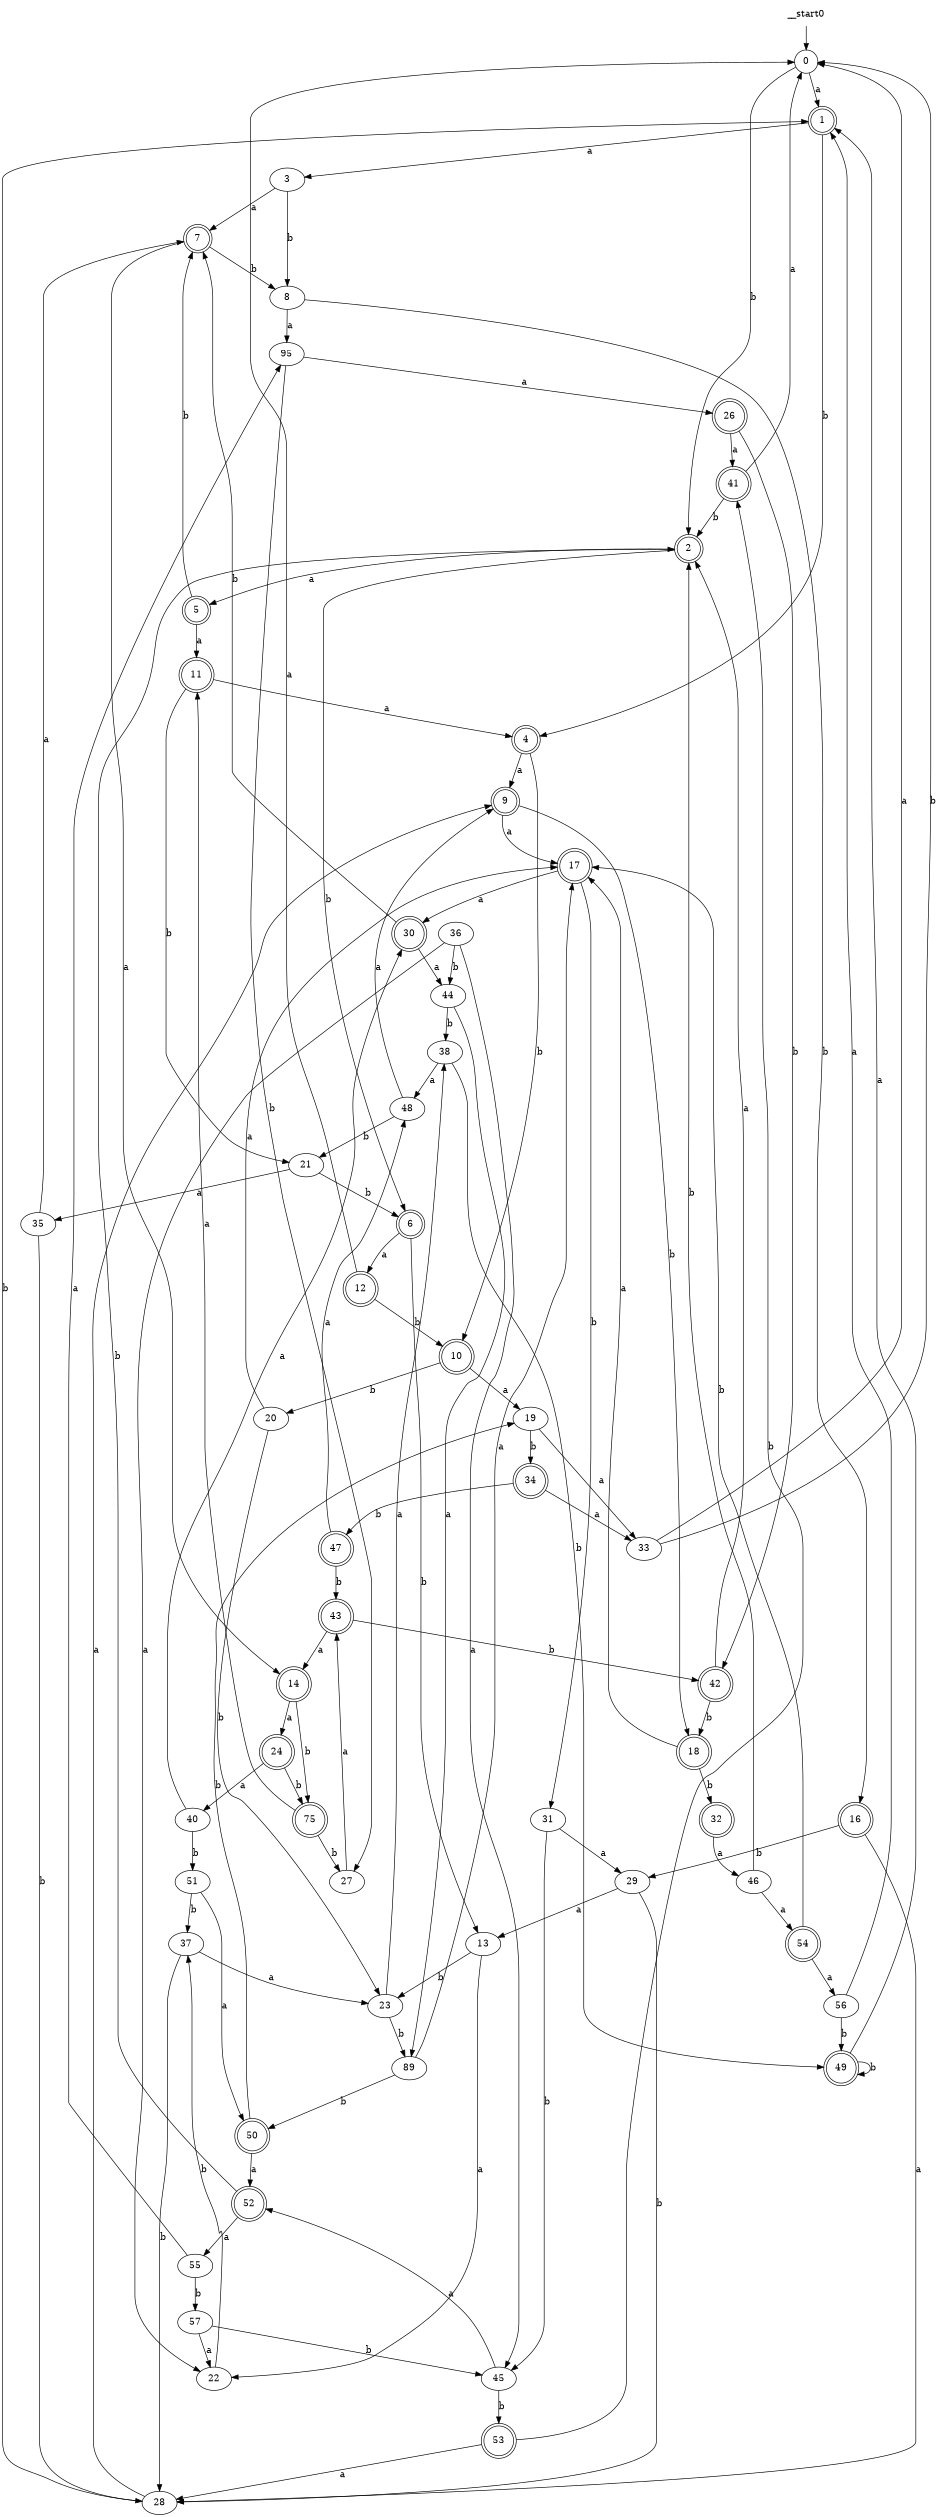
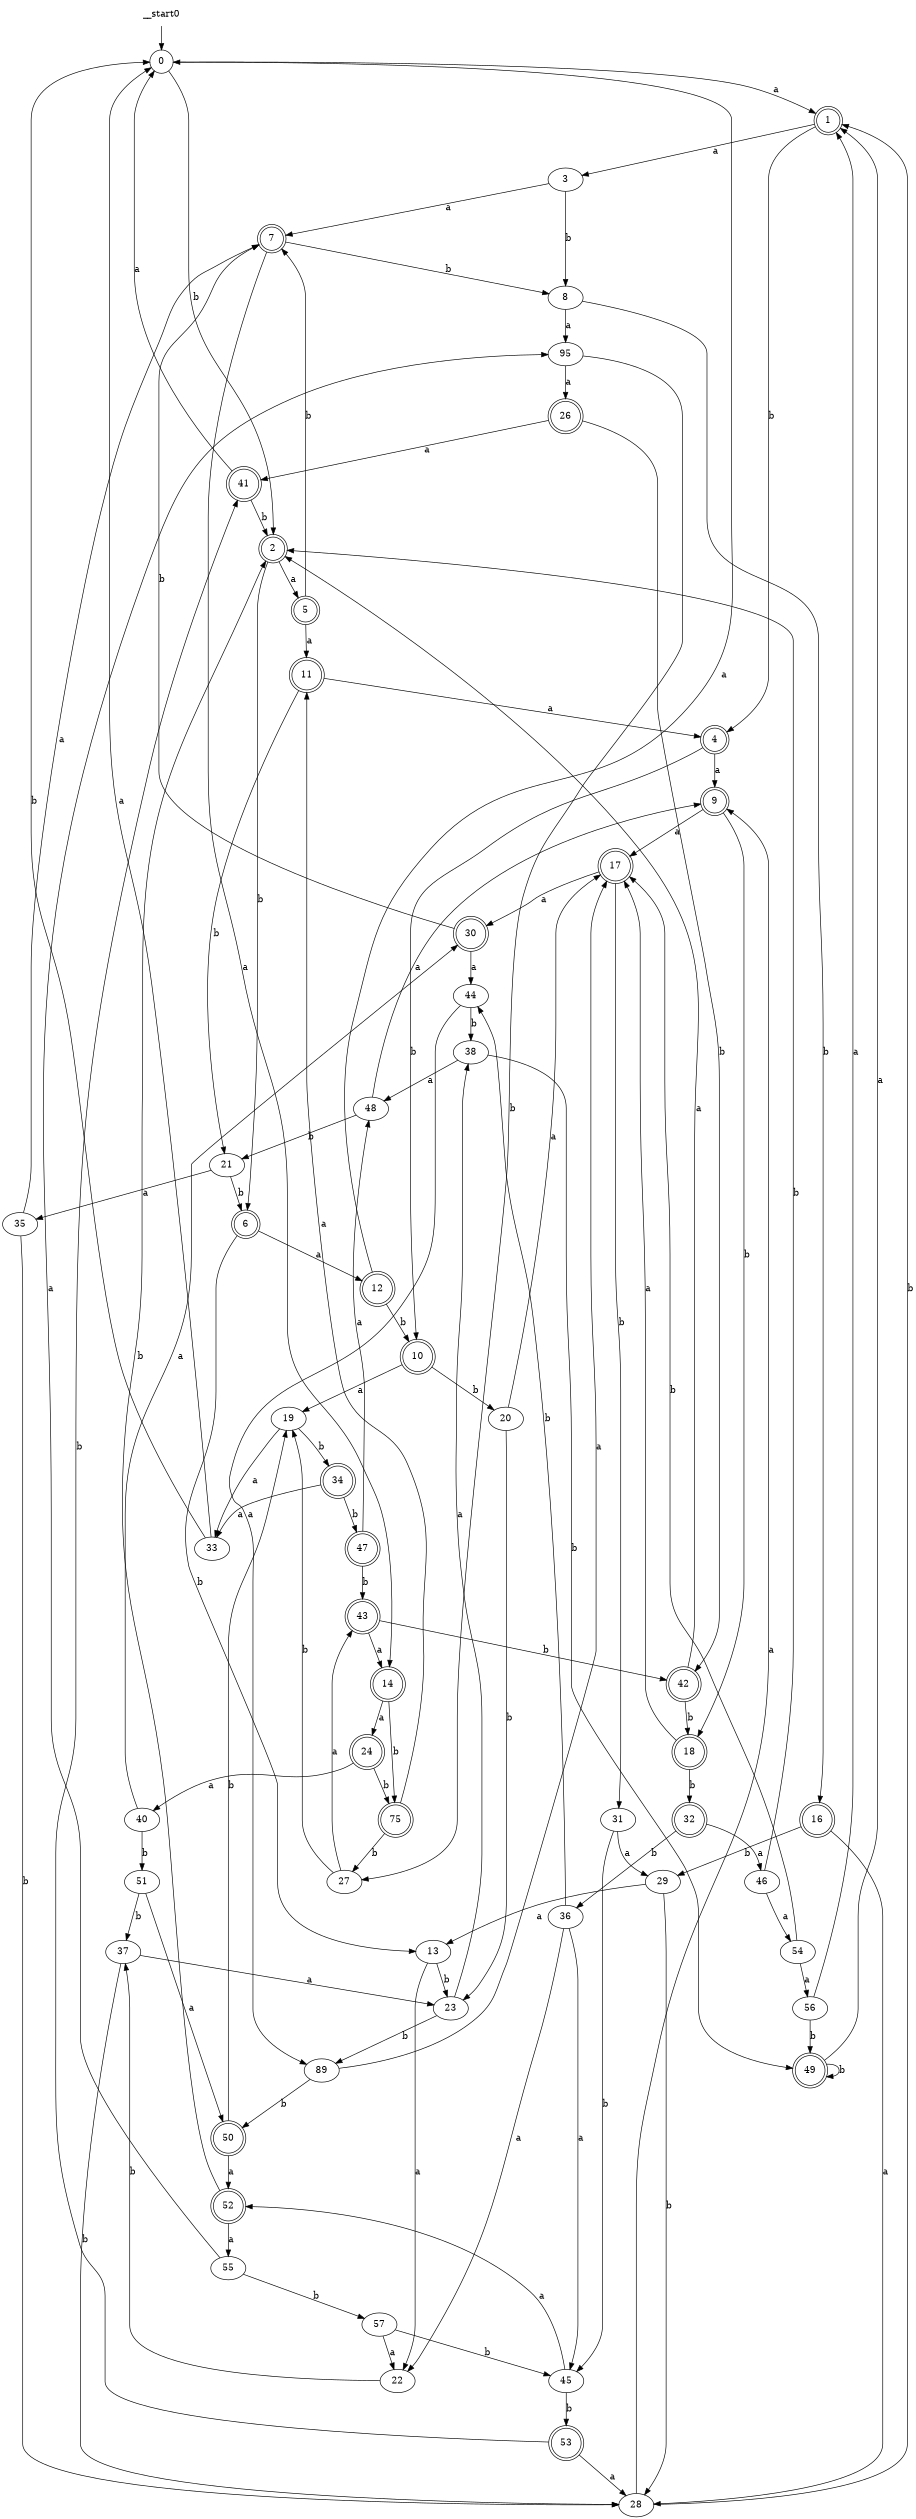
none -> (302, 1659)
none -> (627, 1869)
(803, 1944) -> (798, 1952)
